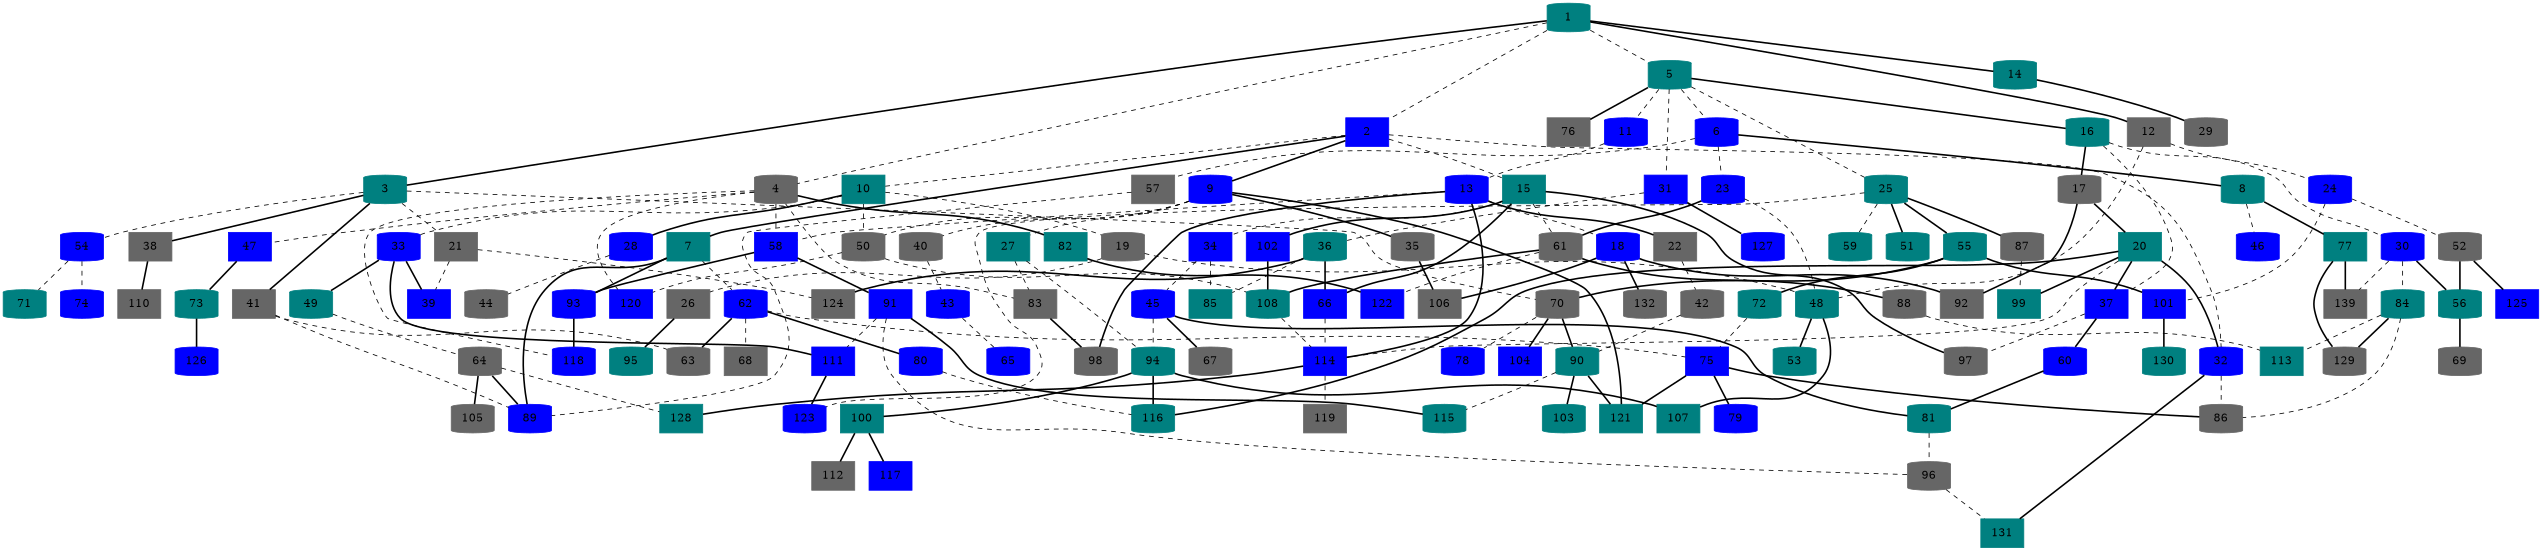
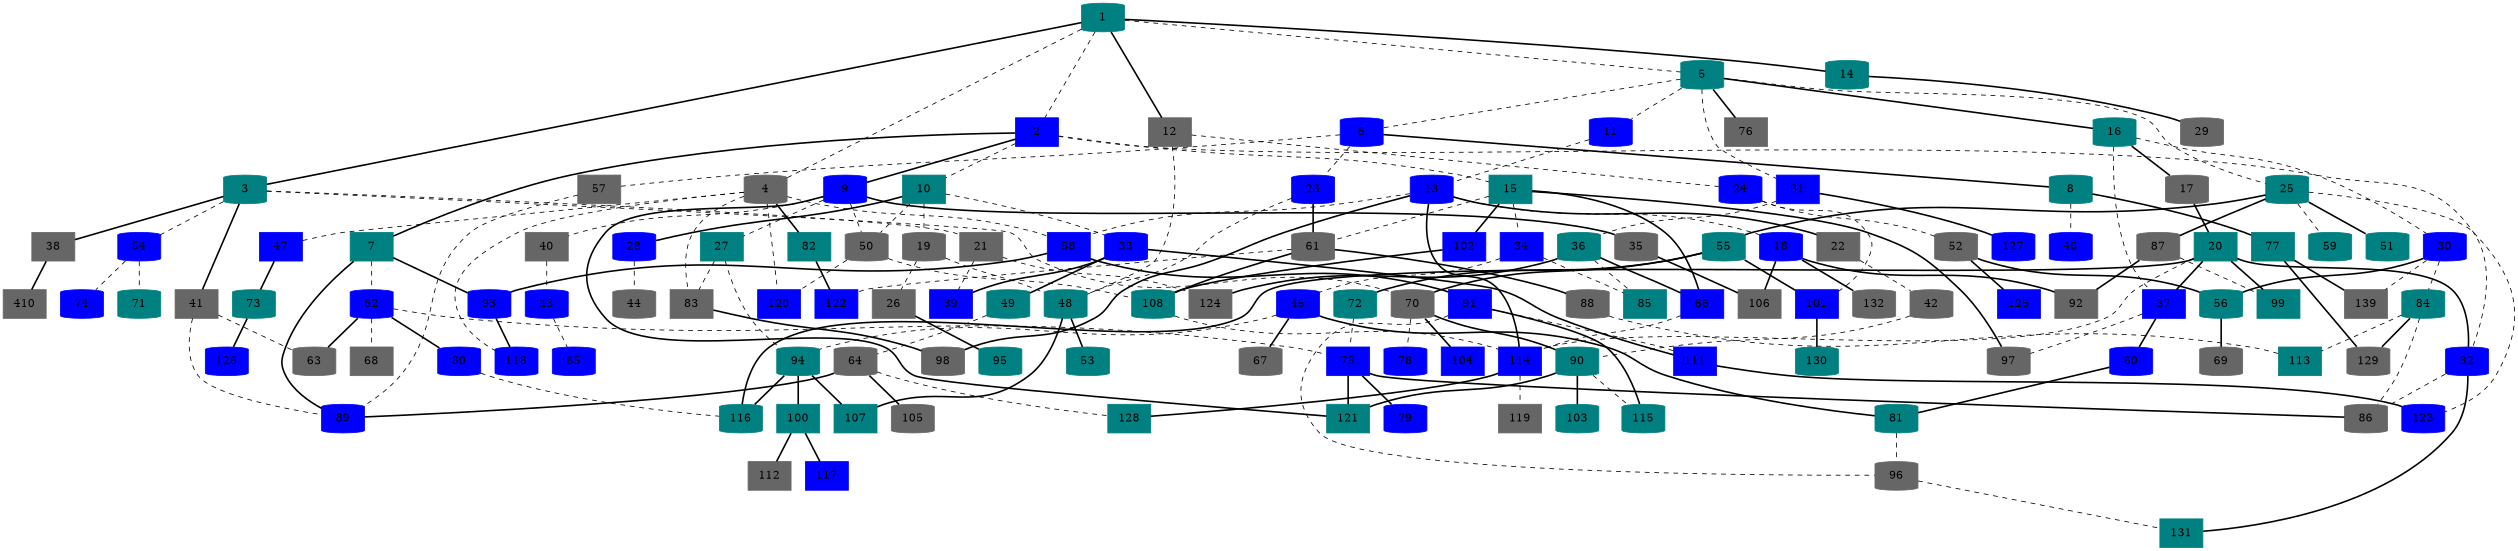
(921, 247) -> (547, 247)
(2060, 249) -> (2109, 281)
(139, 304) -> (25, 304)
